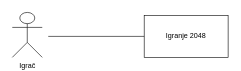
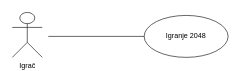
(186, 36) -> (186, 36)
